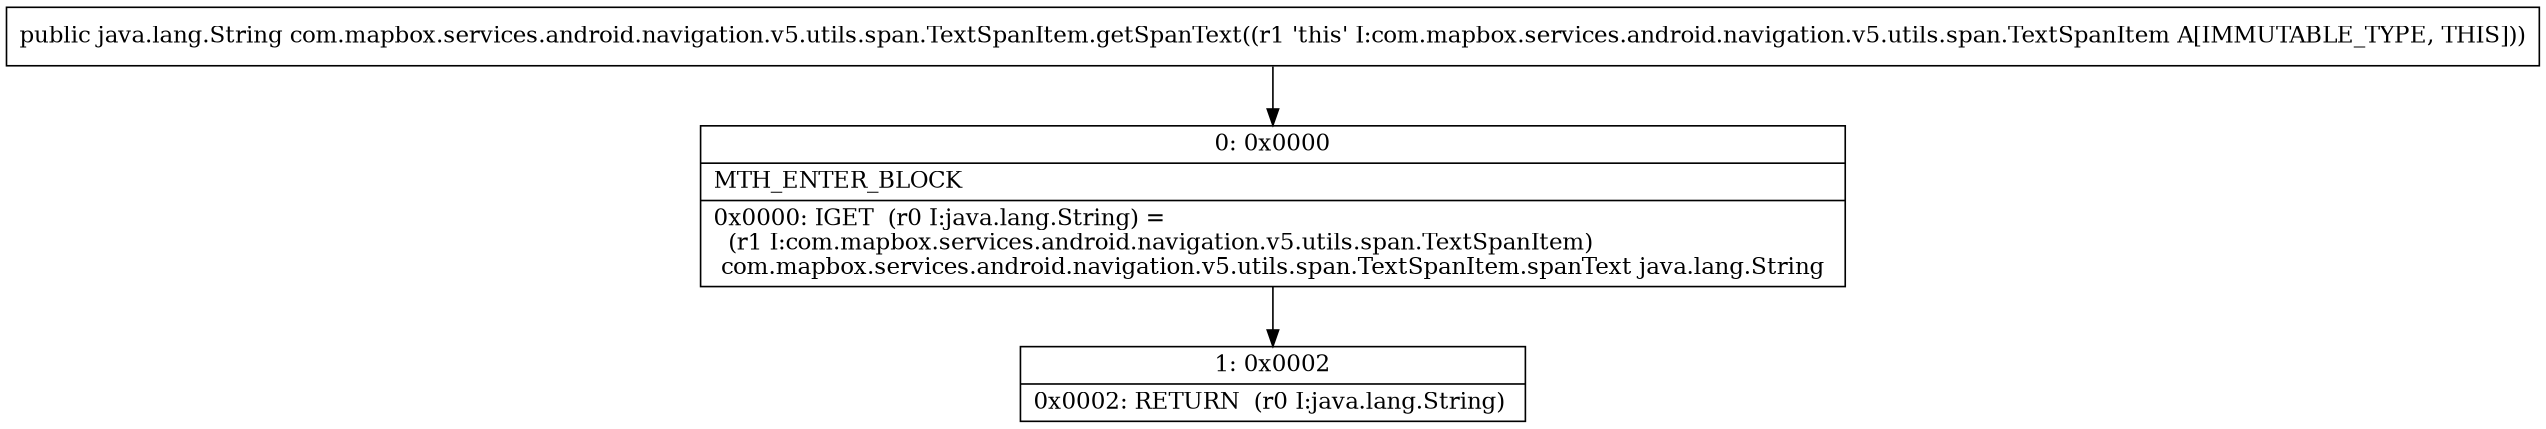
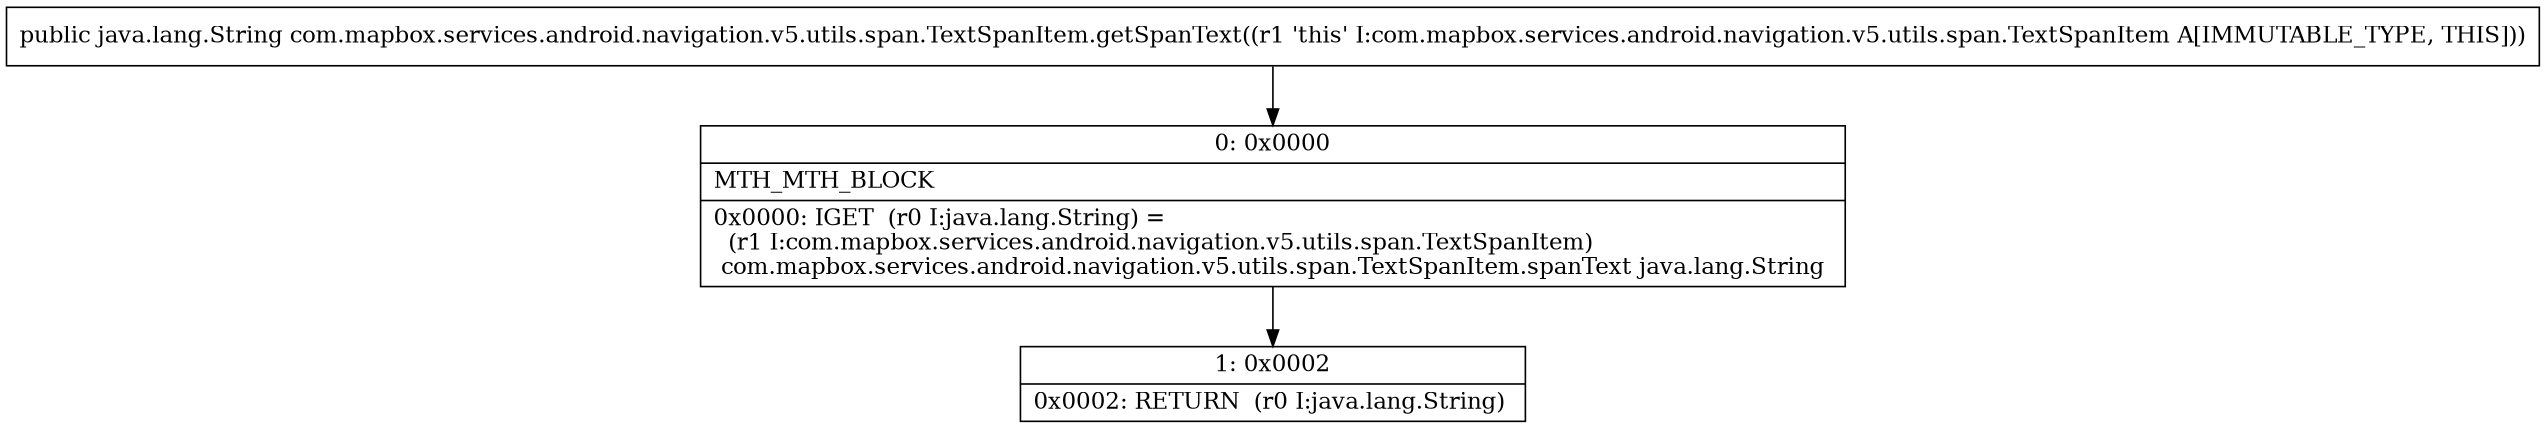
(839, 181) -> (824, 181)
